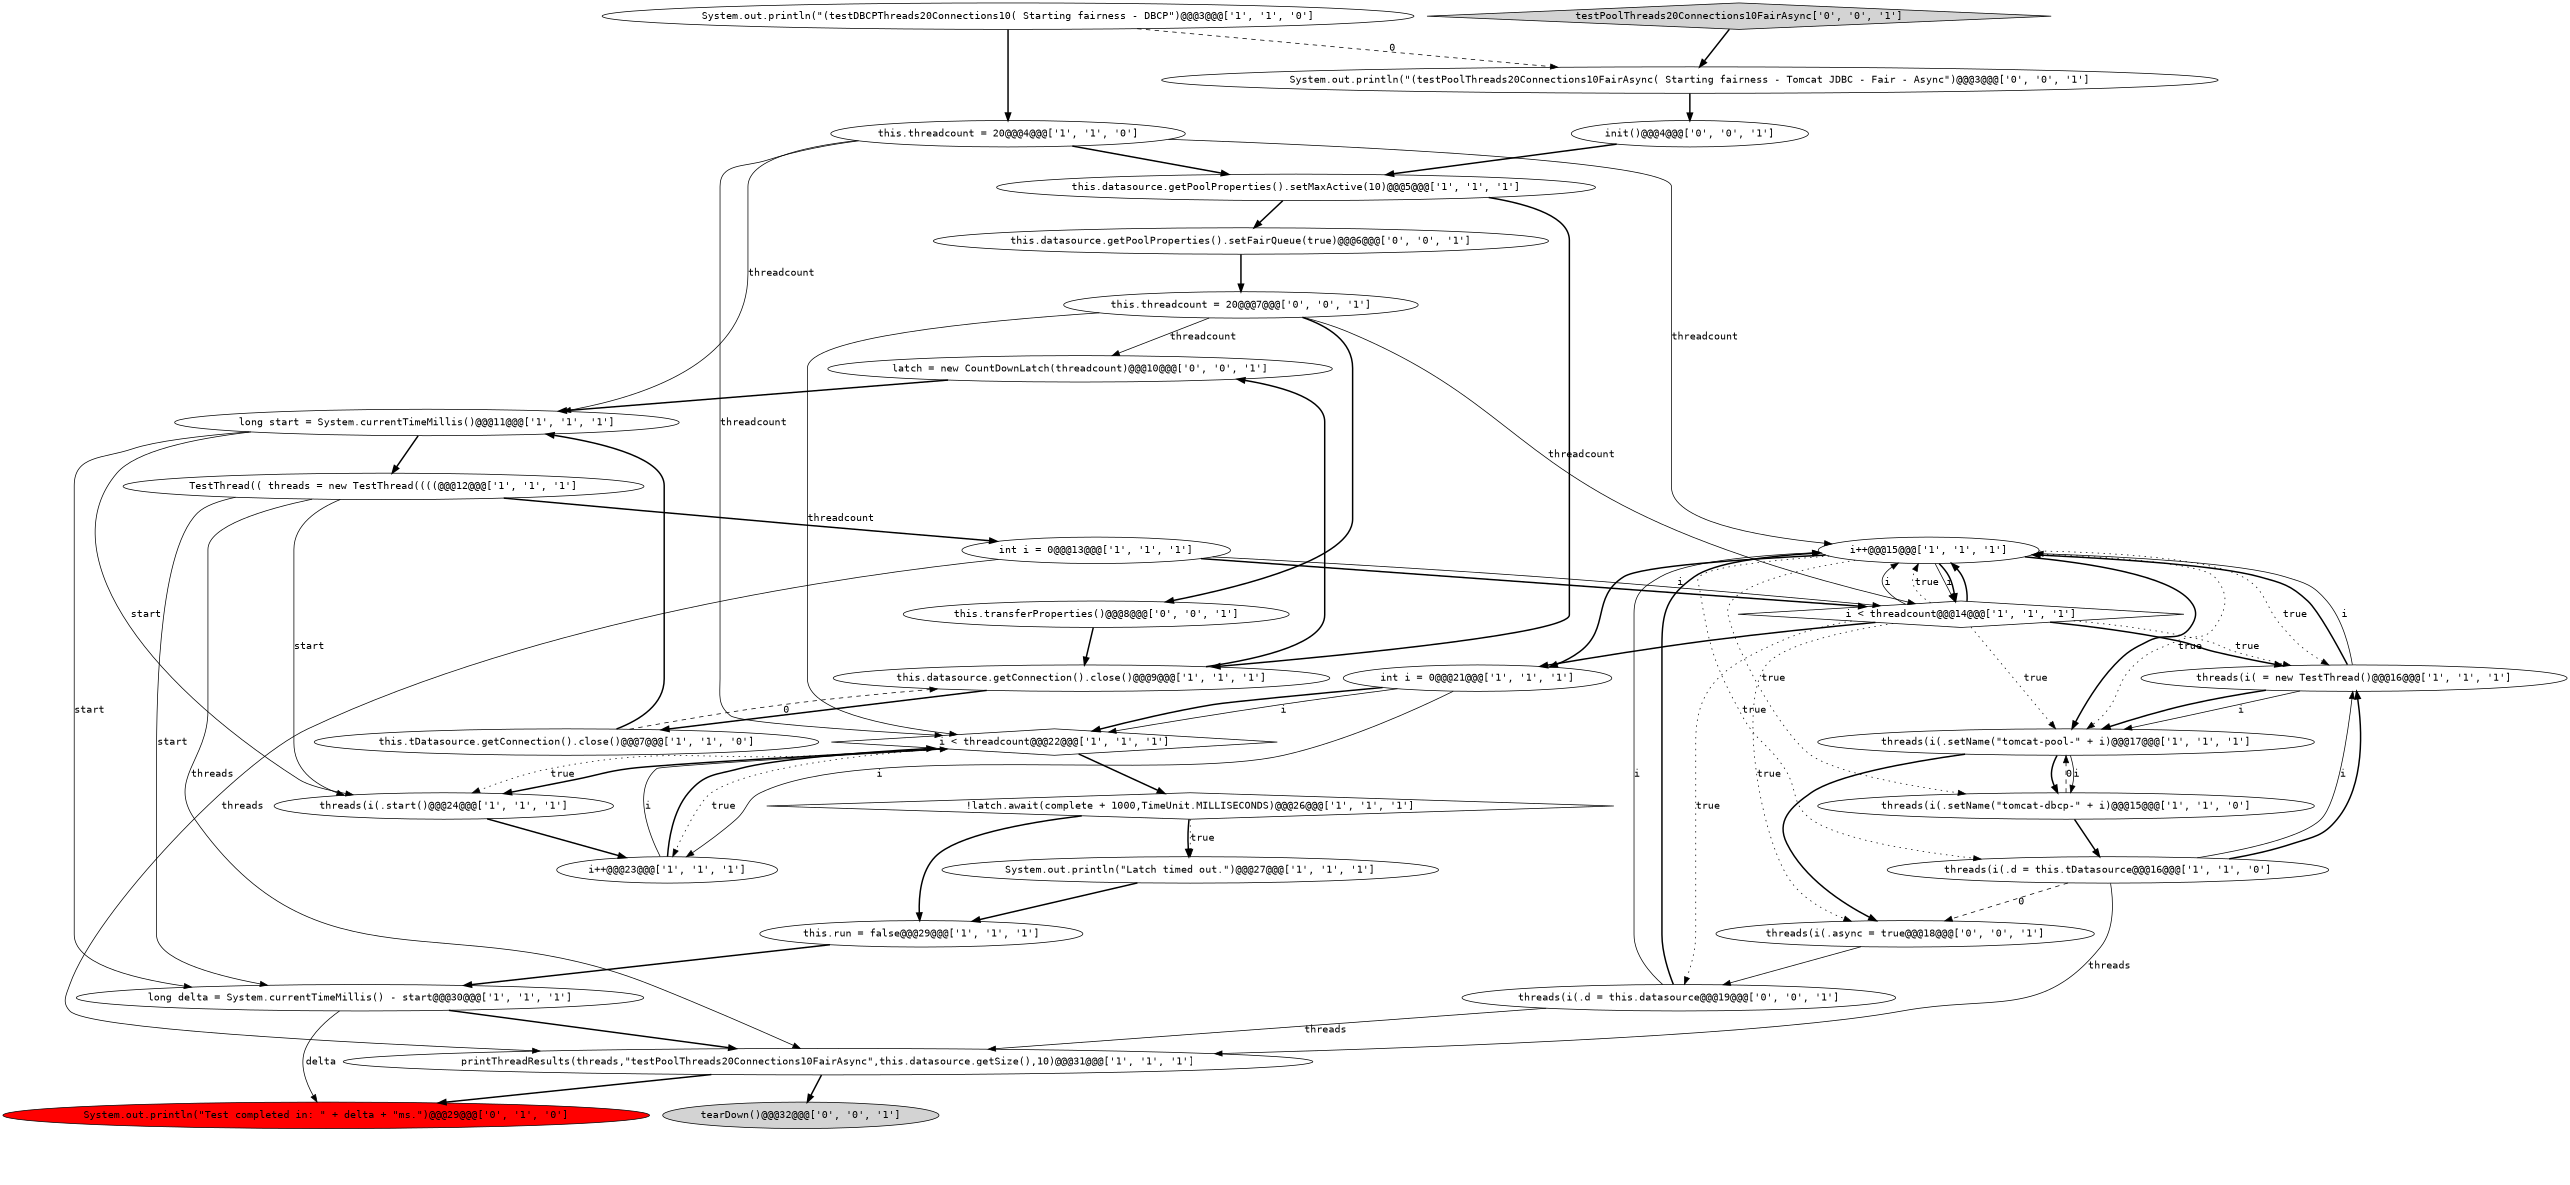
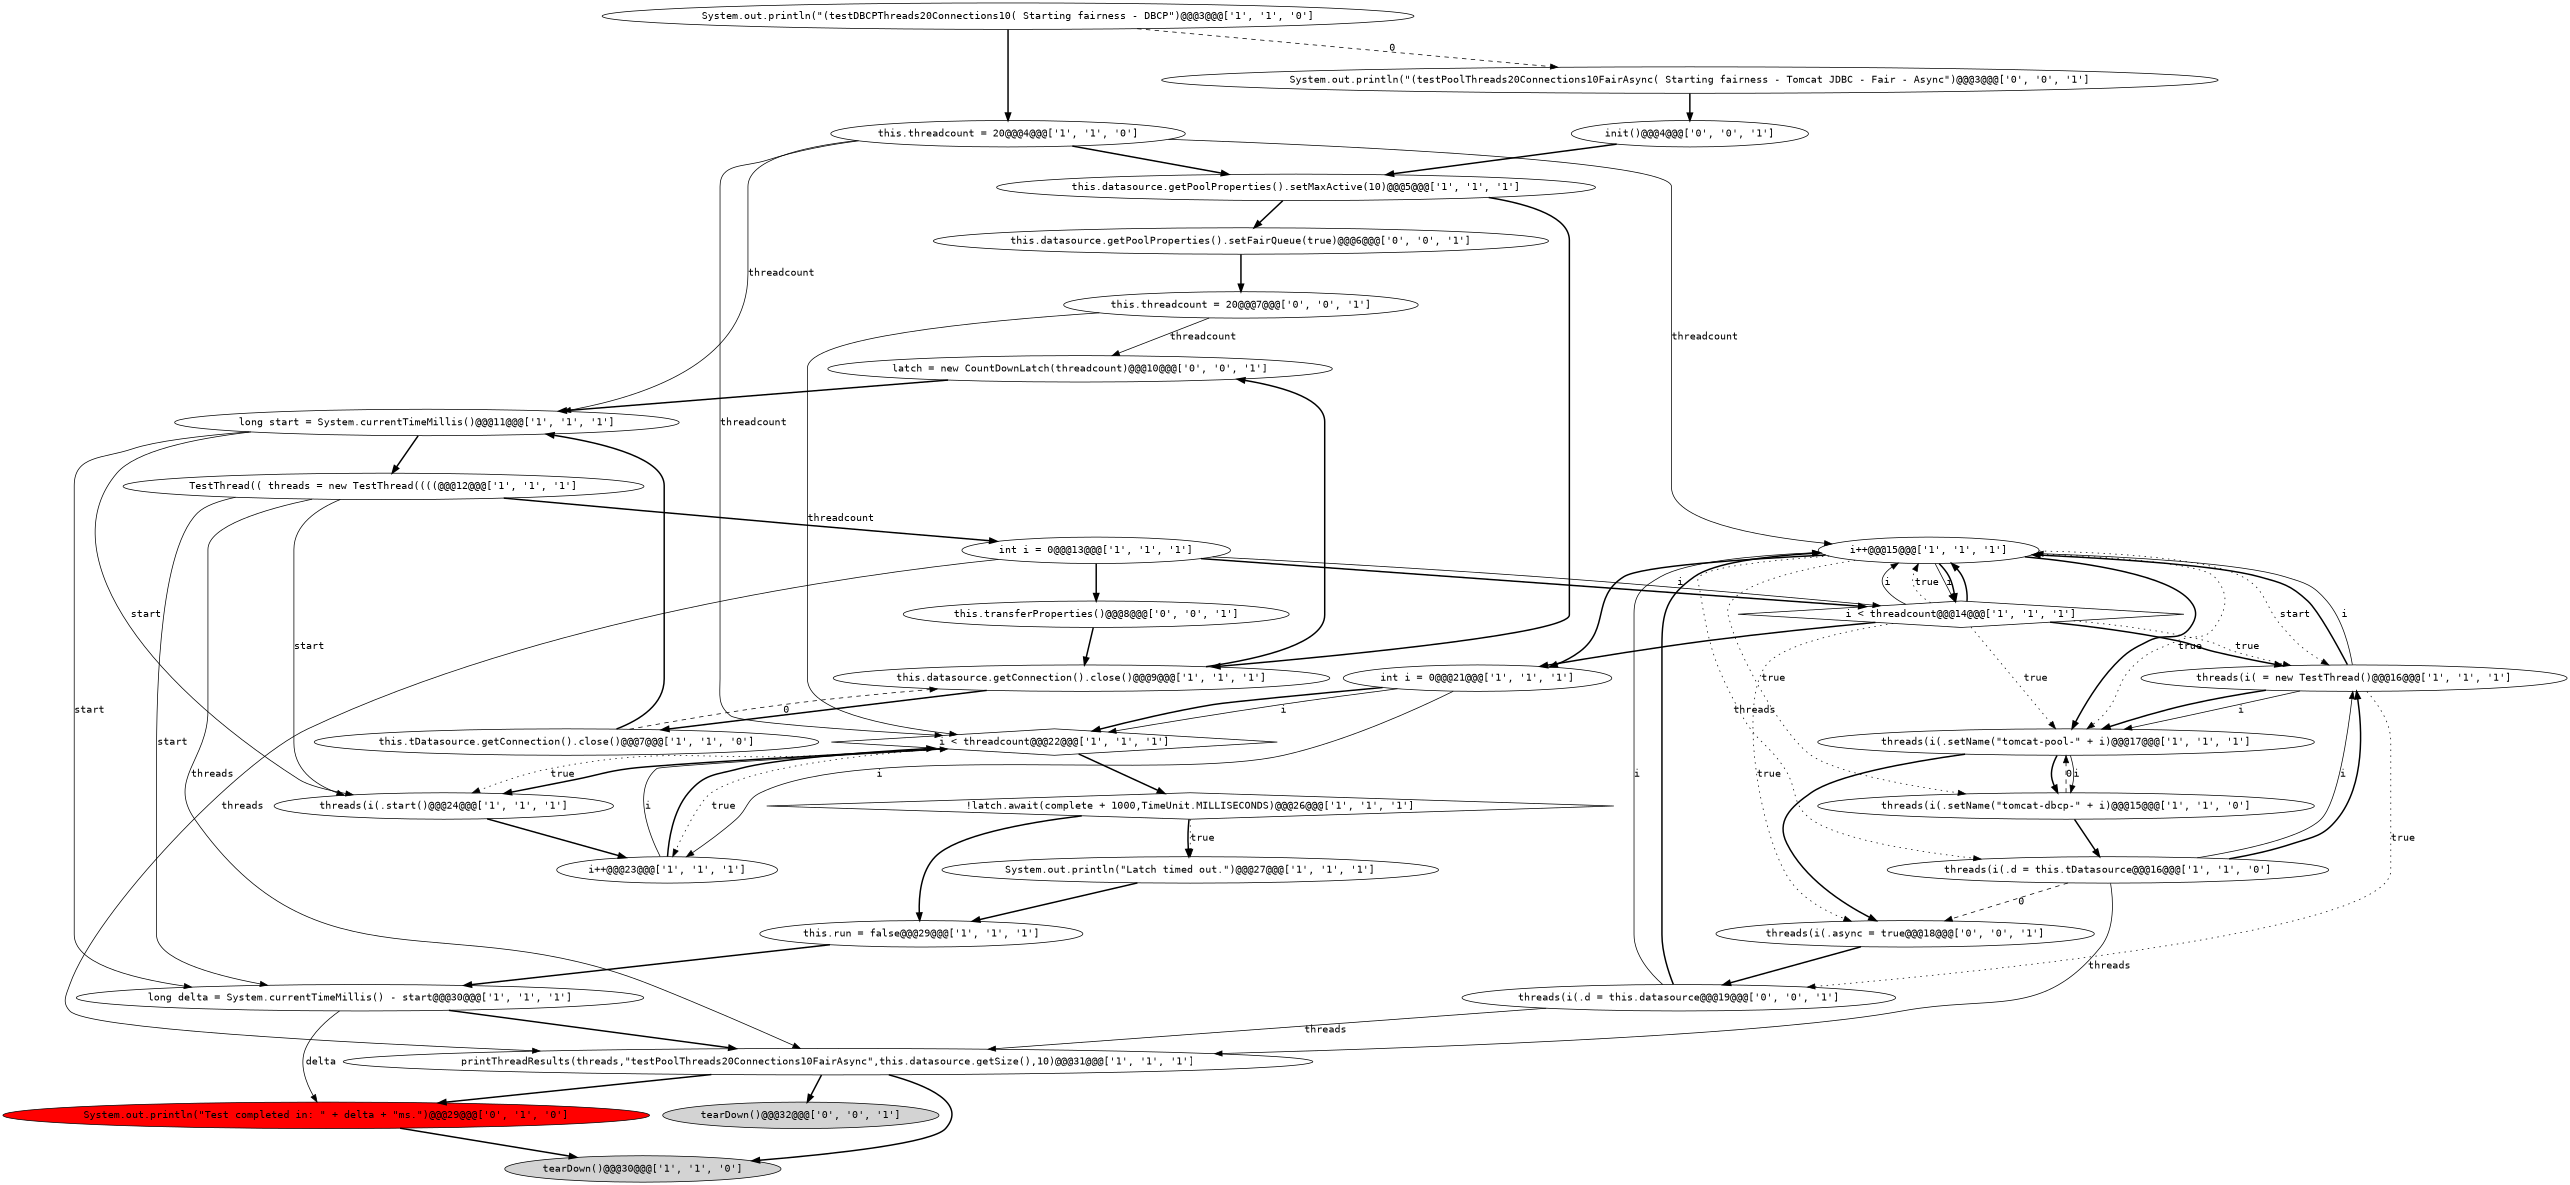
(1739, 16) -> none
(1592, 487) -> none
(1353, 508) -> (1096, 579)
(2295, 614) -> (2295, 614)
(1755, 710) -> (1755, 710)
(1696, 752) -> (2203, 939)
(1796, 965) -> (1796, 965)
none -> (643, 1169)
